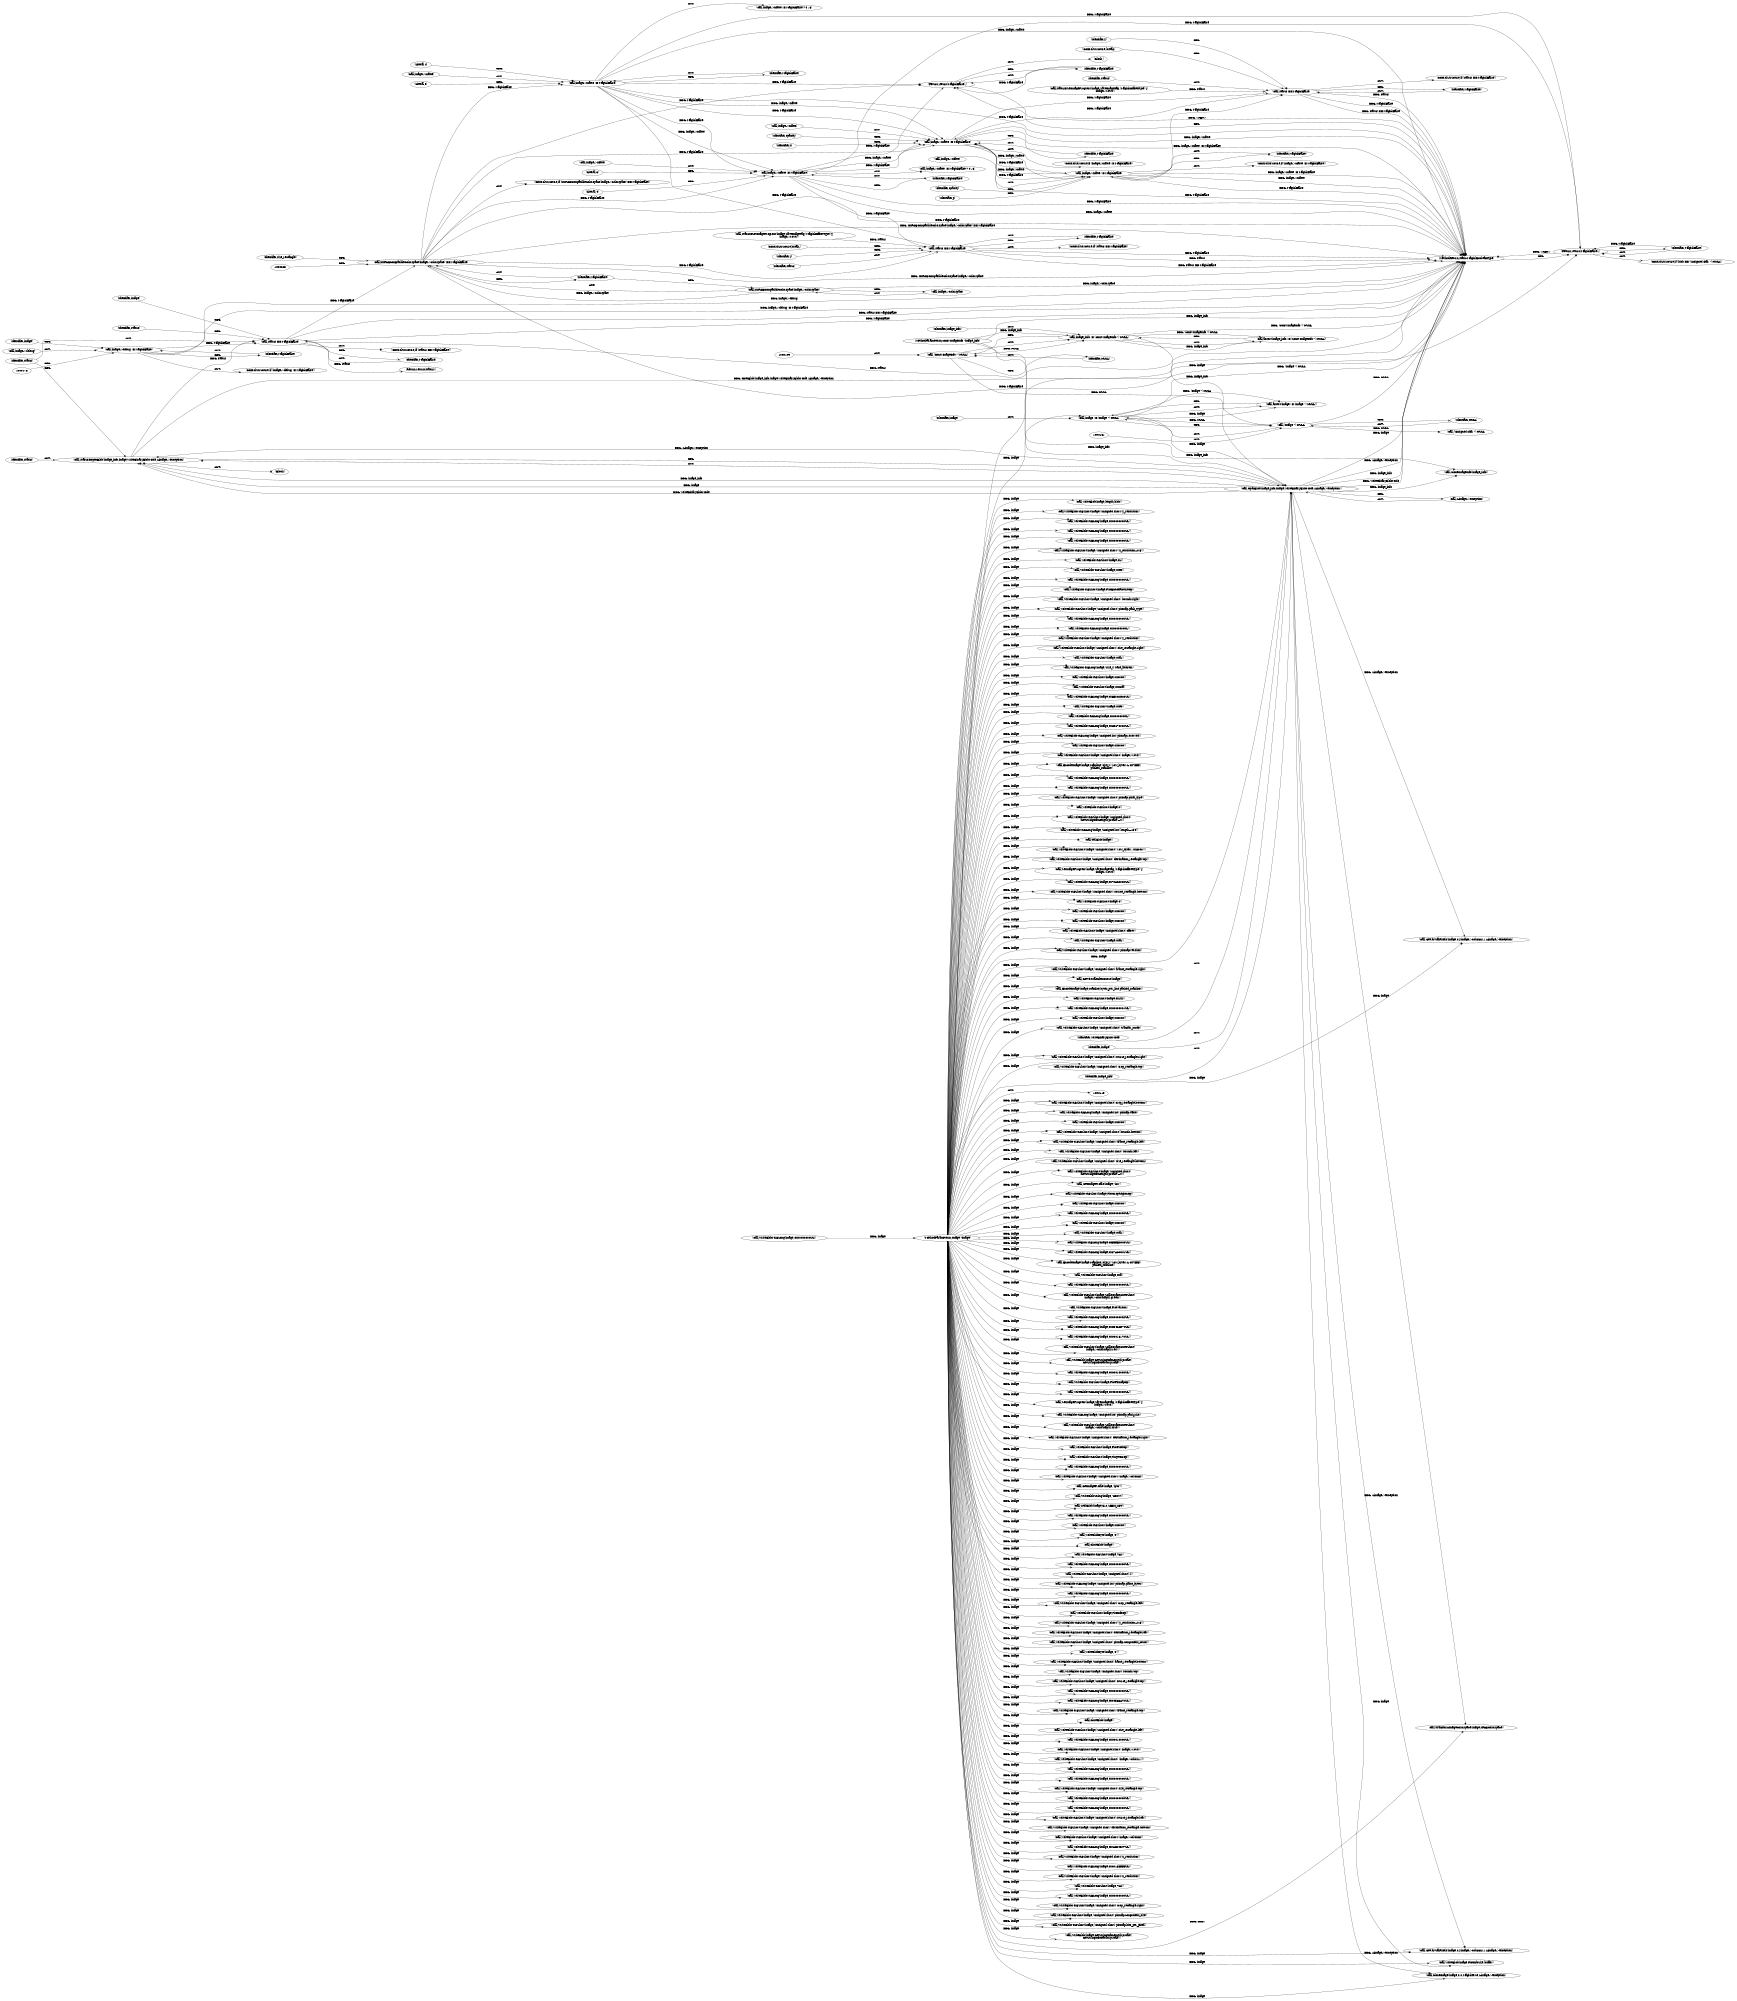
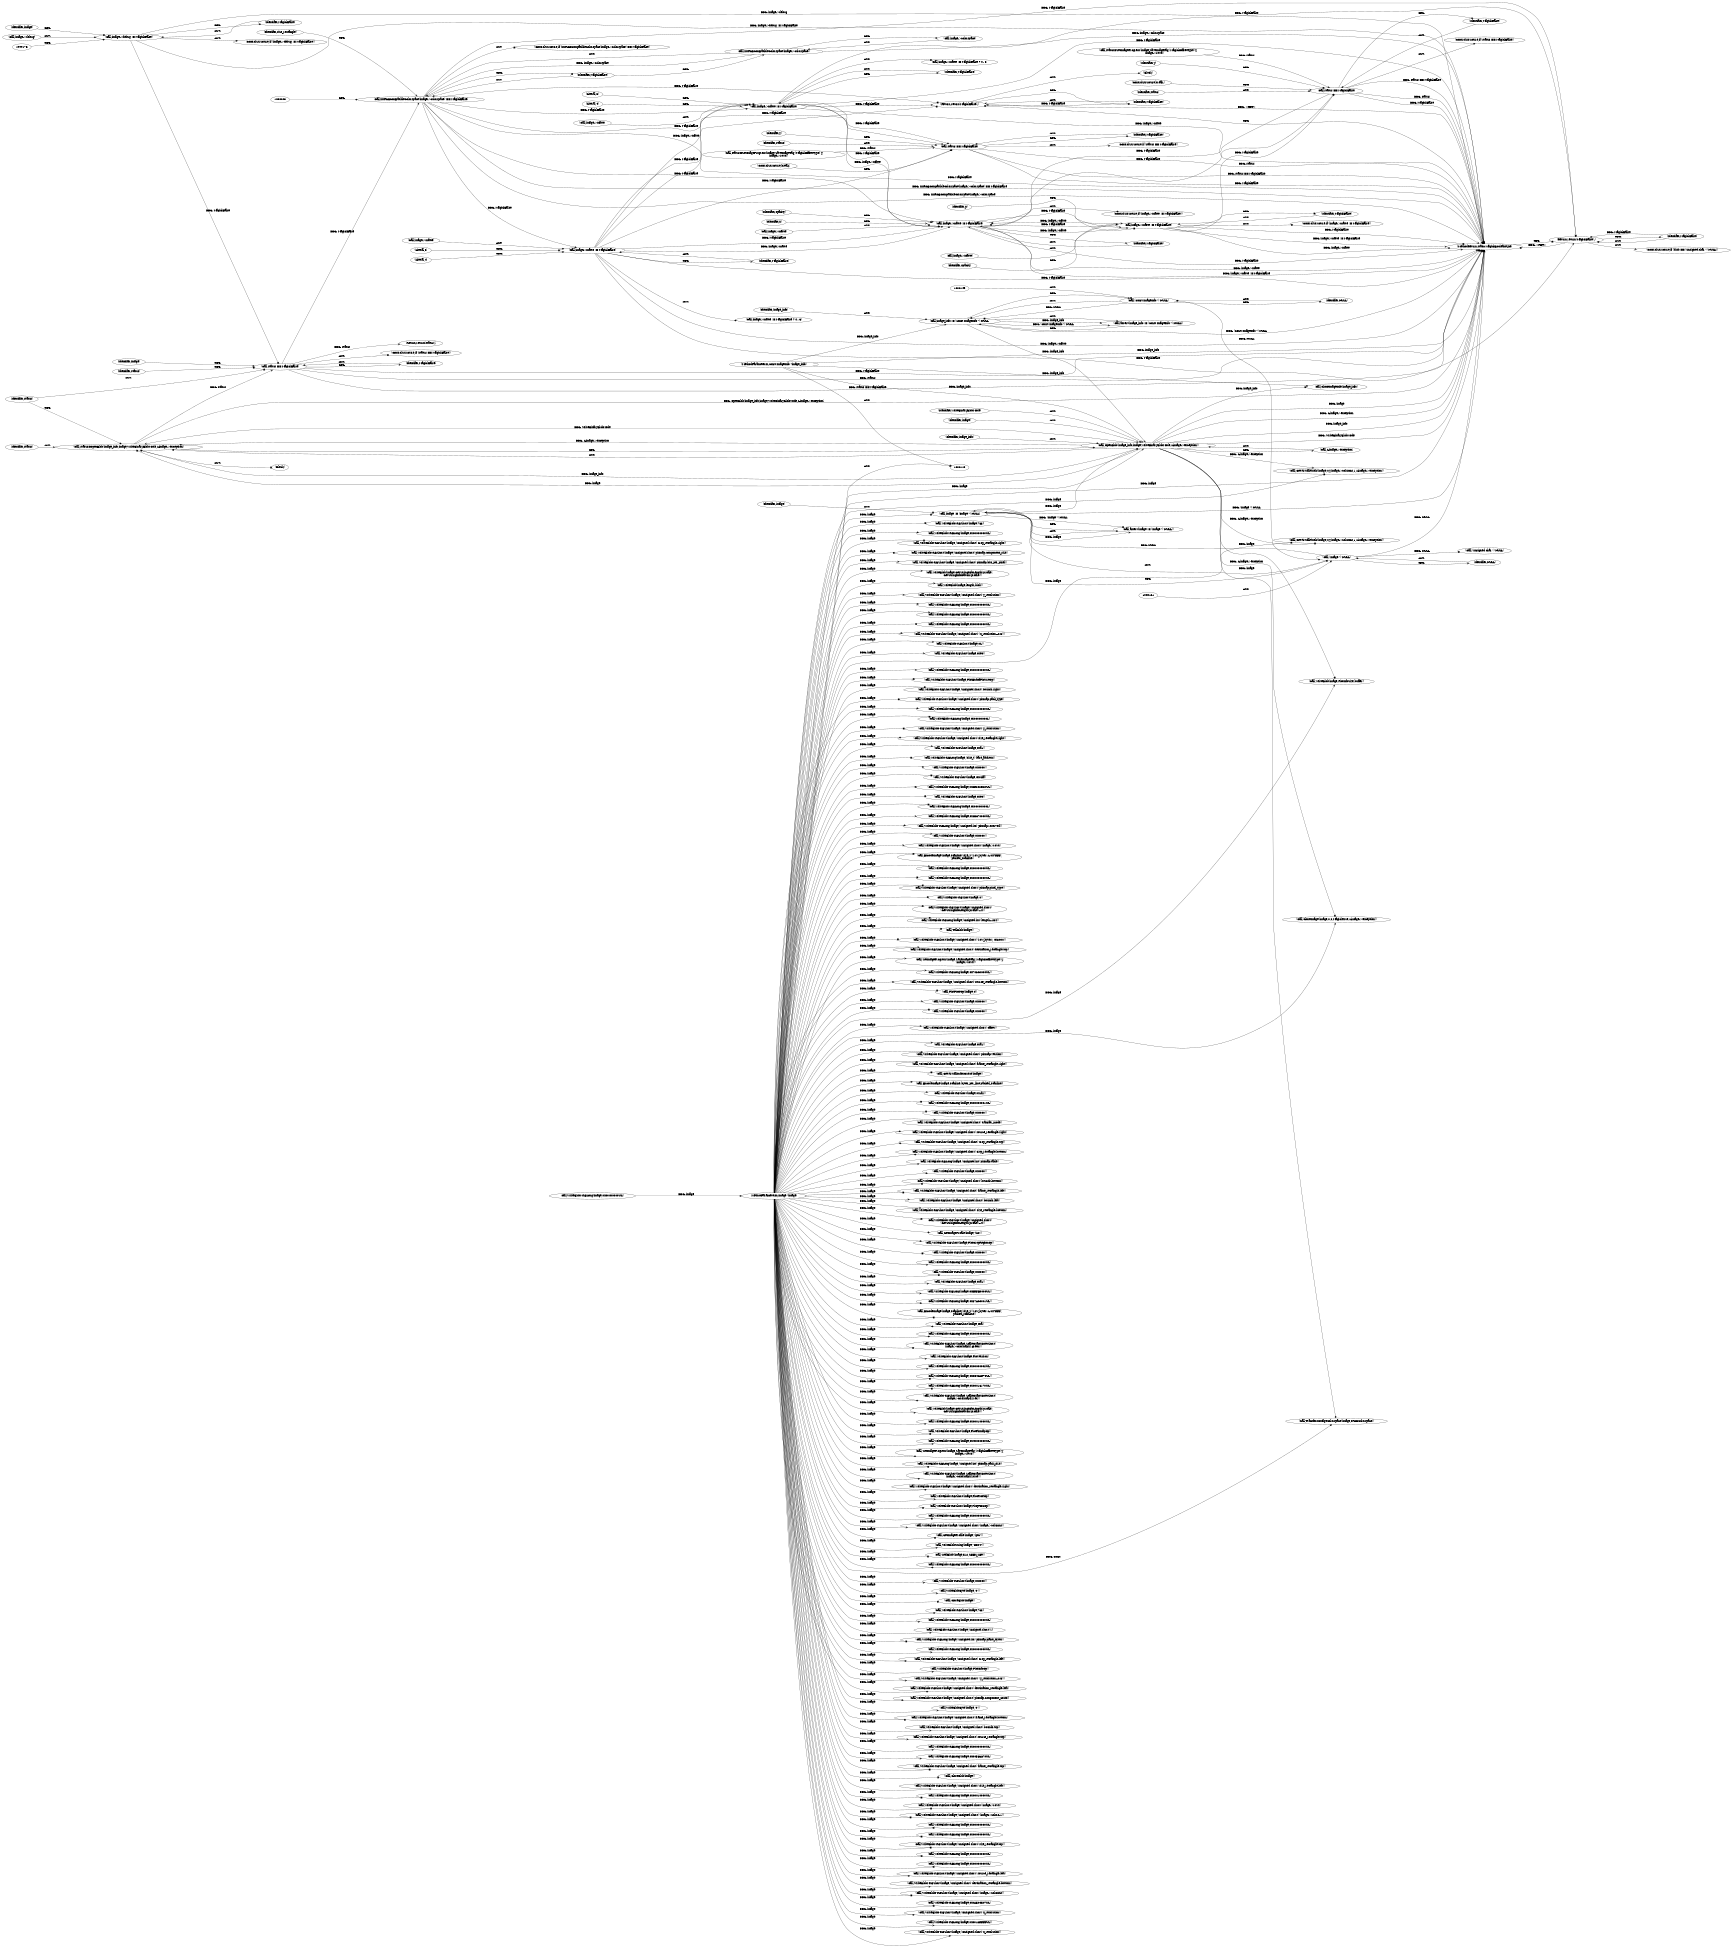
none -> (865, 419)
(1099, 902) -> (960, 992)
